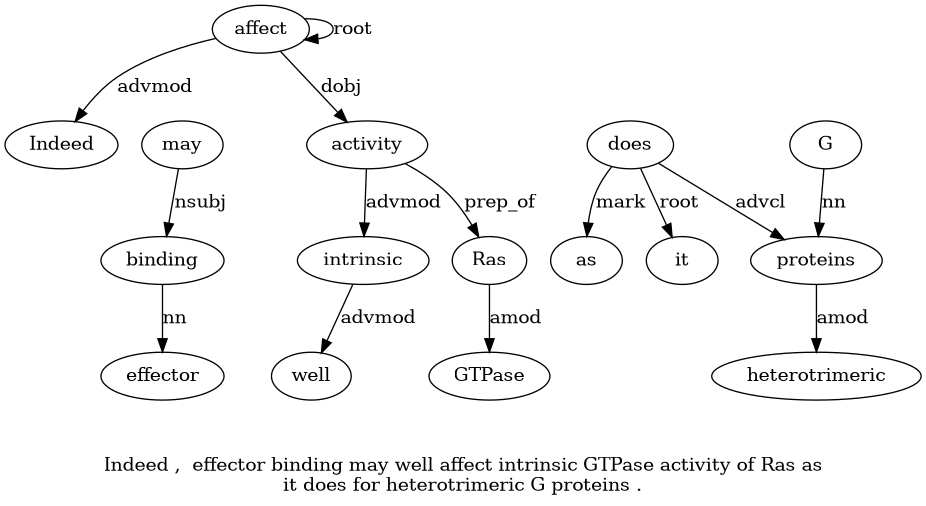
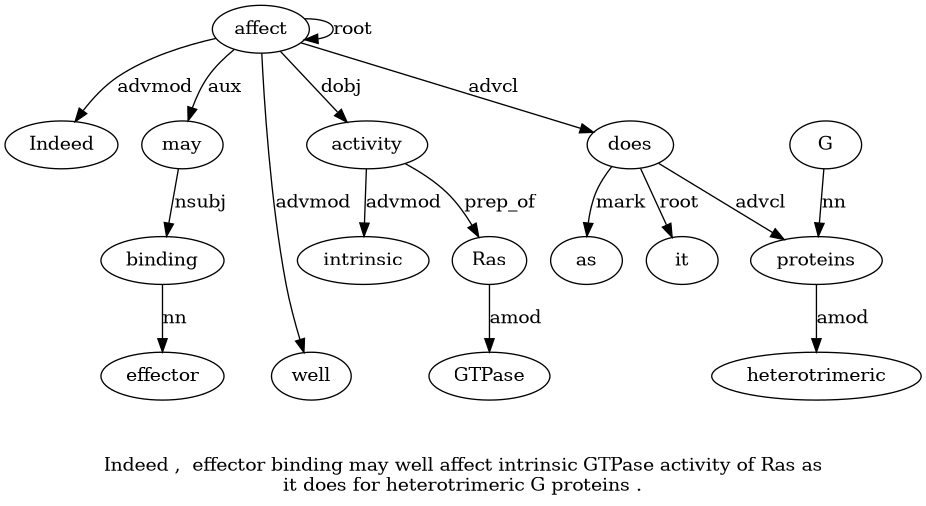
none -> (209, 76)
none -> (441, 86)
(340, 312) -> (273, 197)
